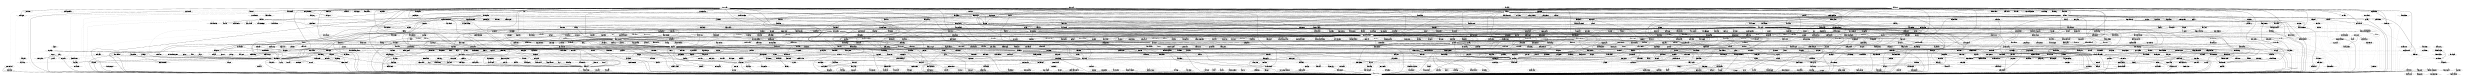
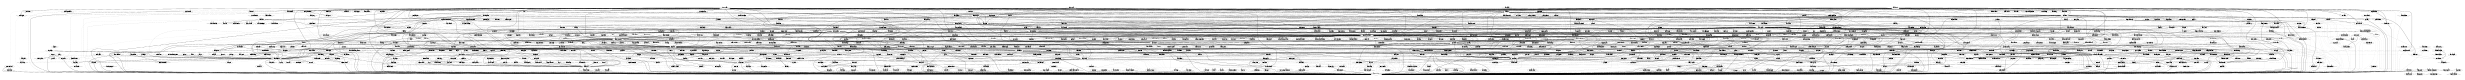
(418, 12) -> none
(1998, 20) -> (1998, 20)
none -> (734, 43)
